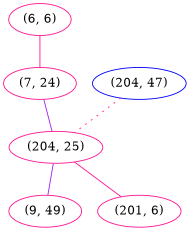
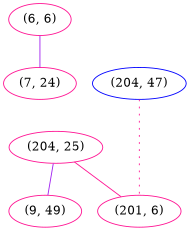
(40, 52) -> (40, 52)
(48, 115) -> none
(98, 115) -> (139, 147)
